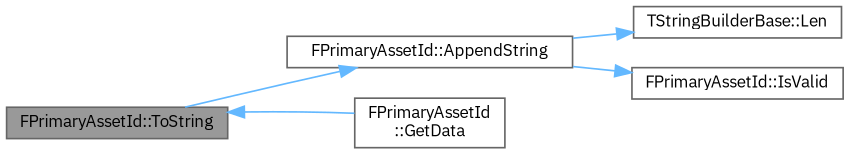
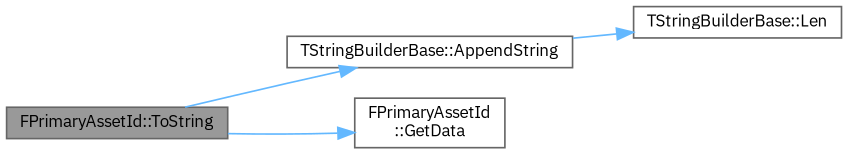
(430, 52) -> (430, 52)
(738, 83) -> none
(300, 112) -> (283, 134)
